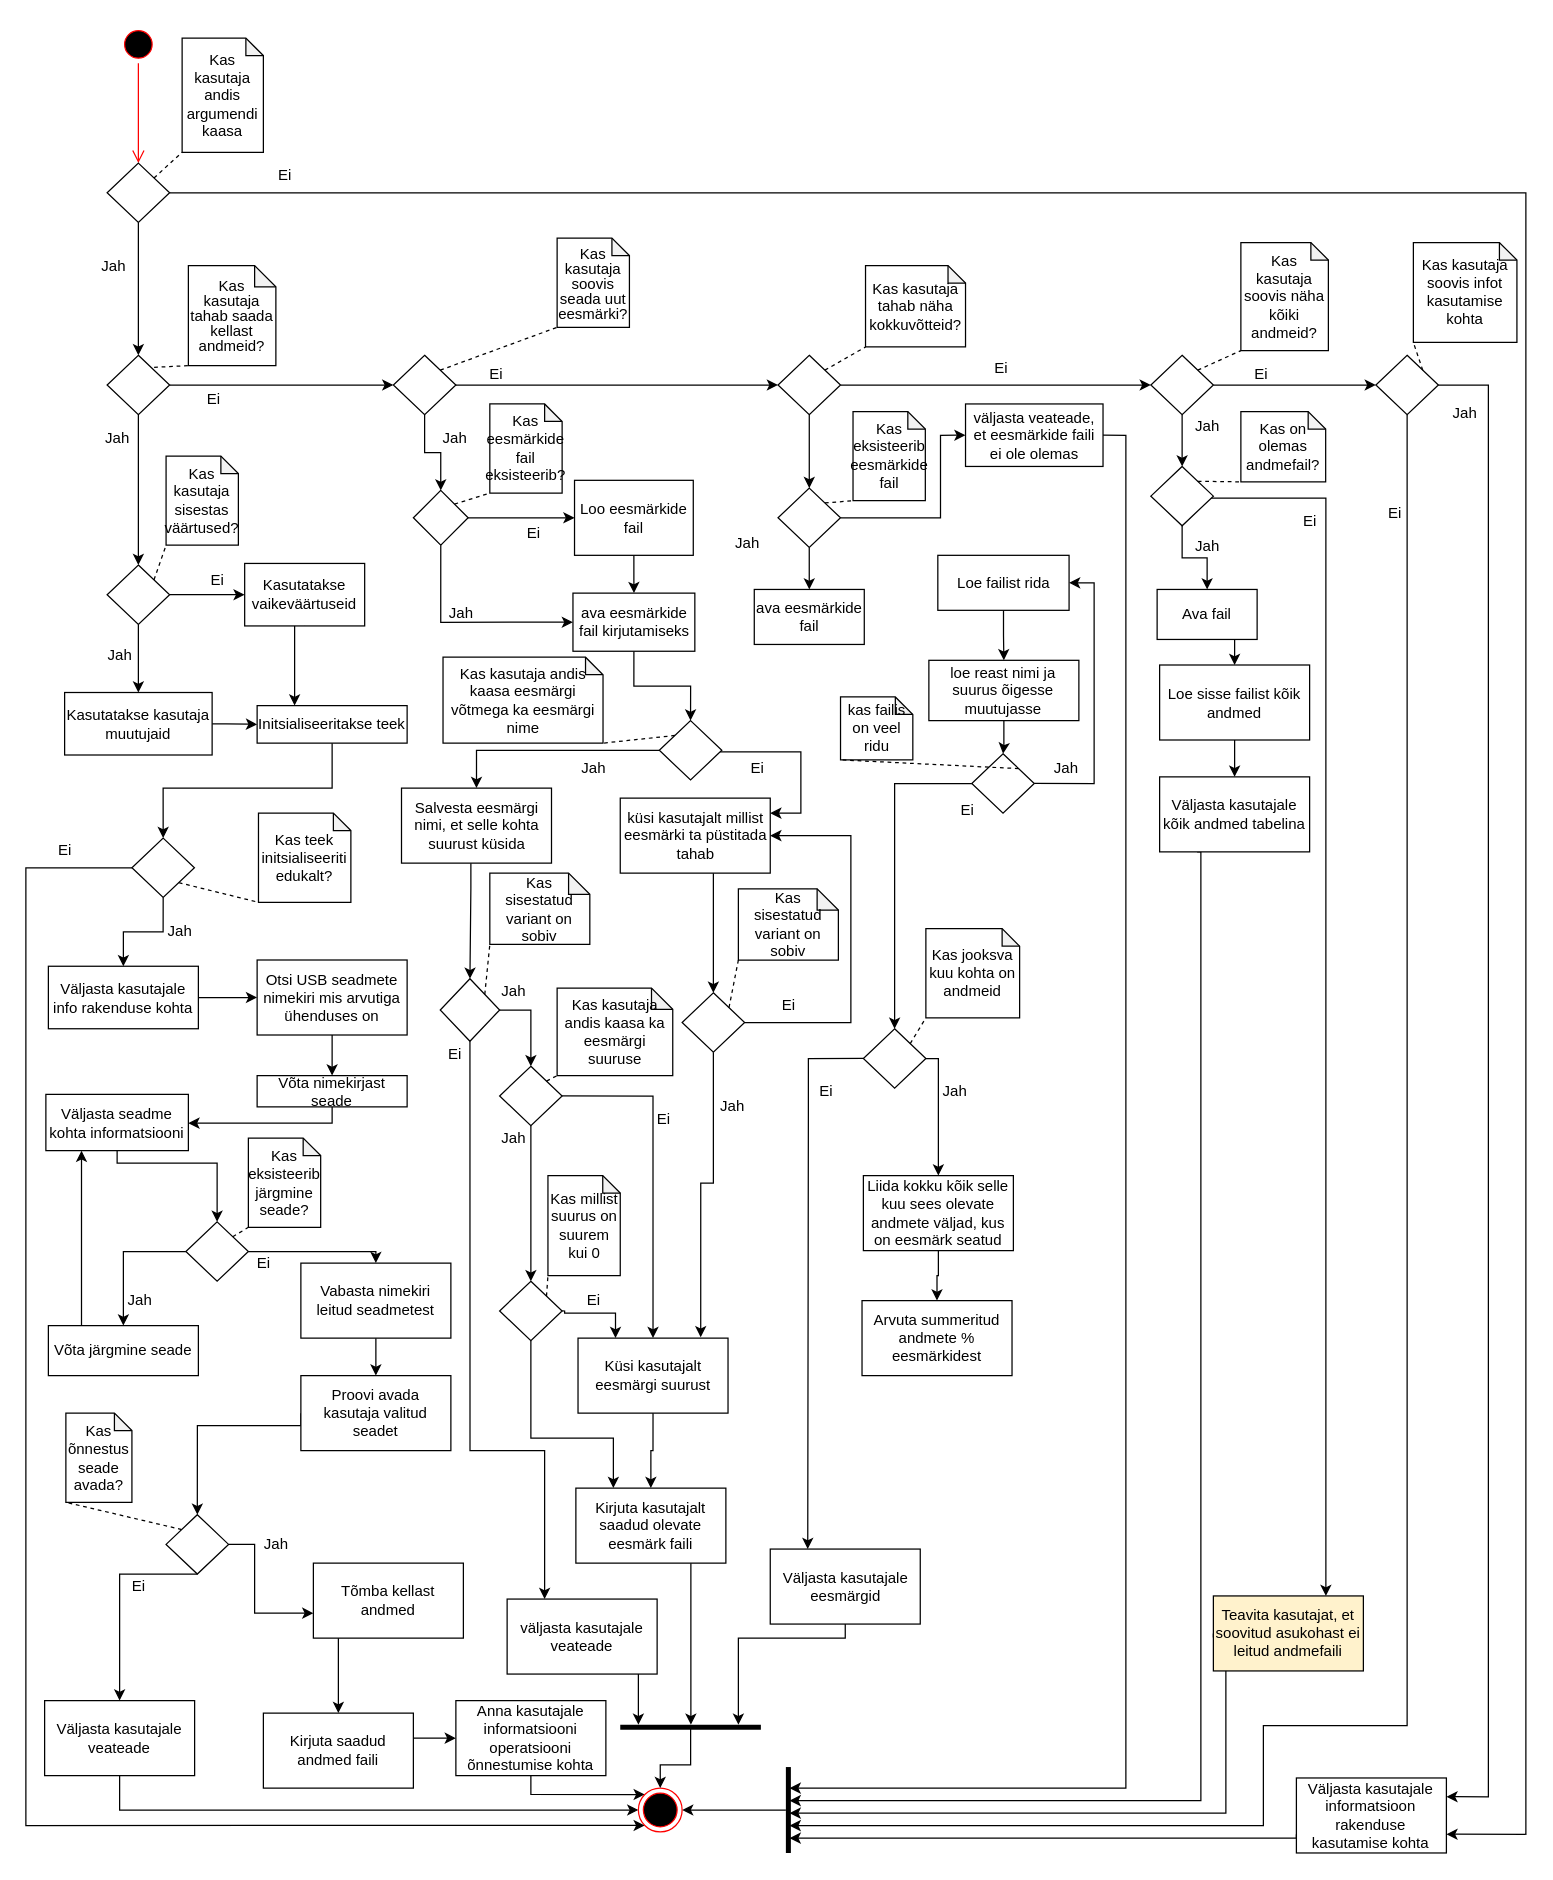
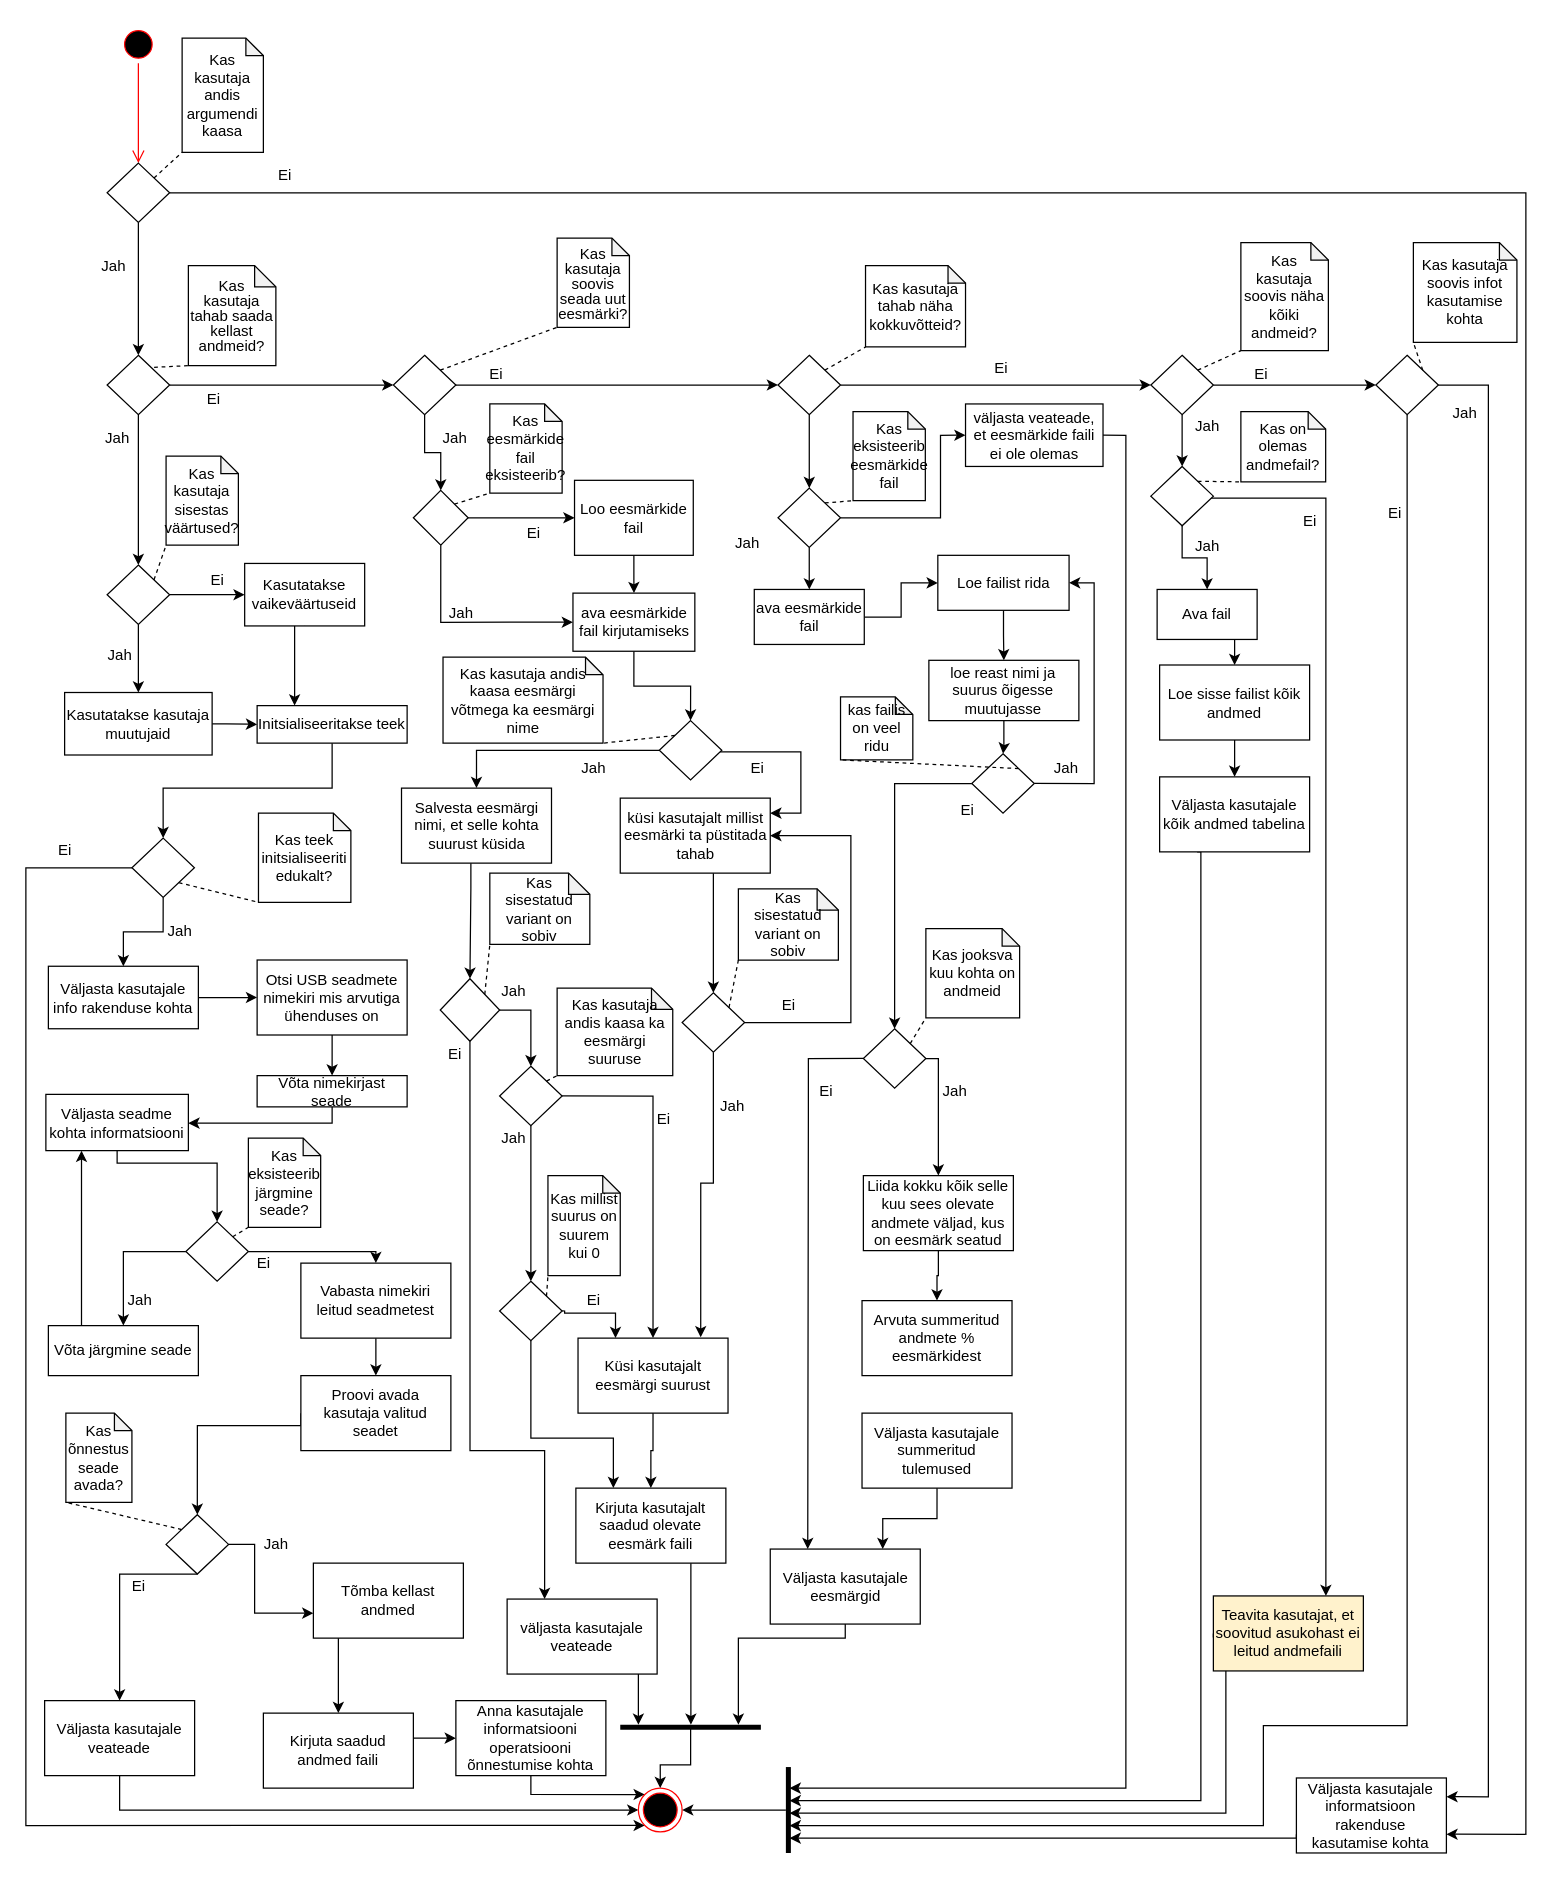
none -> (901, 604)
none -> (937, 1451)
none -> (914, 1519)
